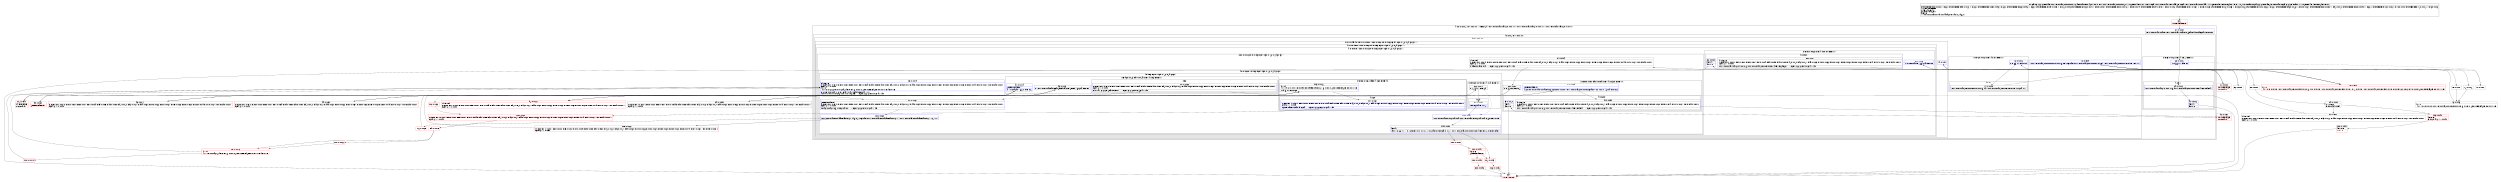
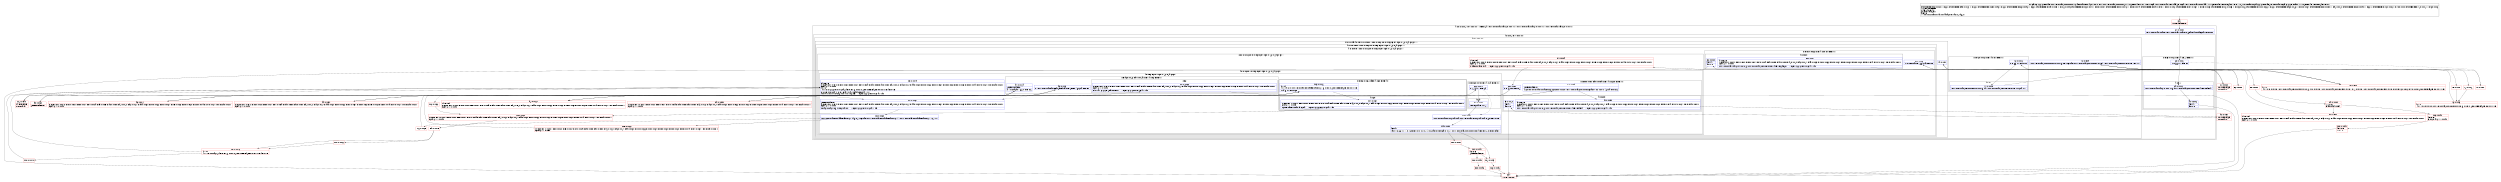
(2330, 105) -> (2330, 105)
